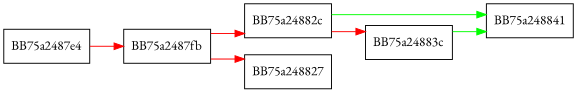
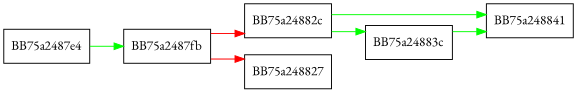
(344, 32) -> (344, 32)
(102, 46) -> (102, 46)
